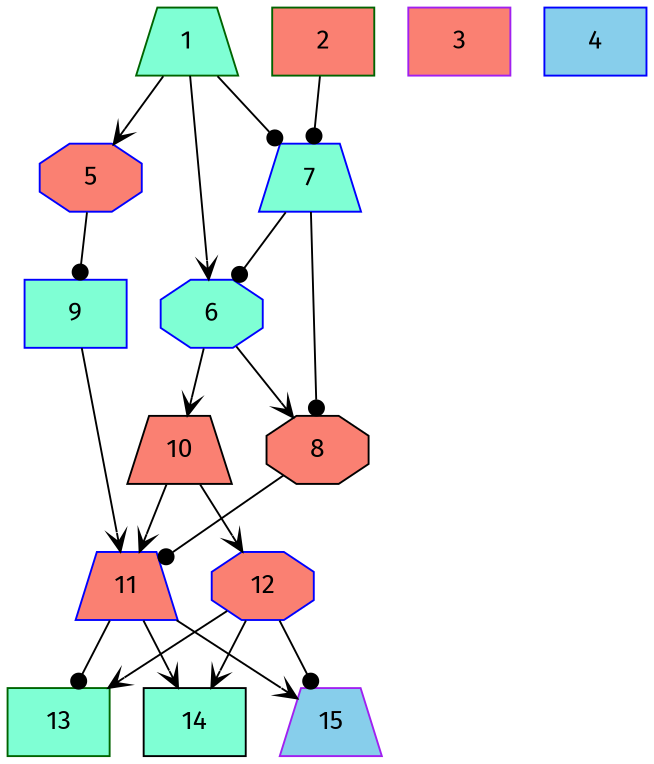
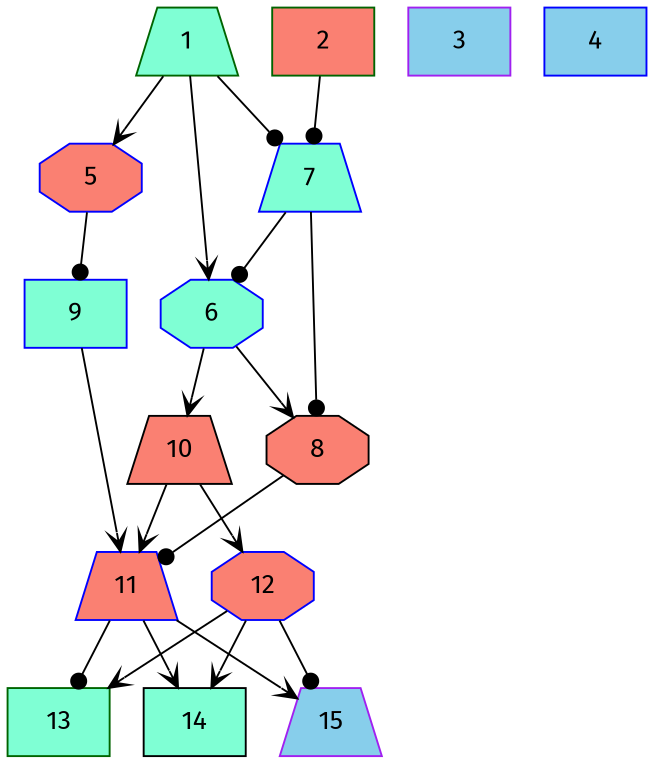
(459, 42) -> (459, 42)
